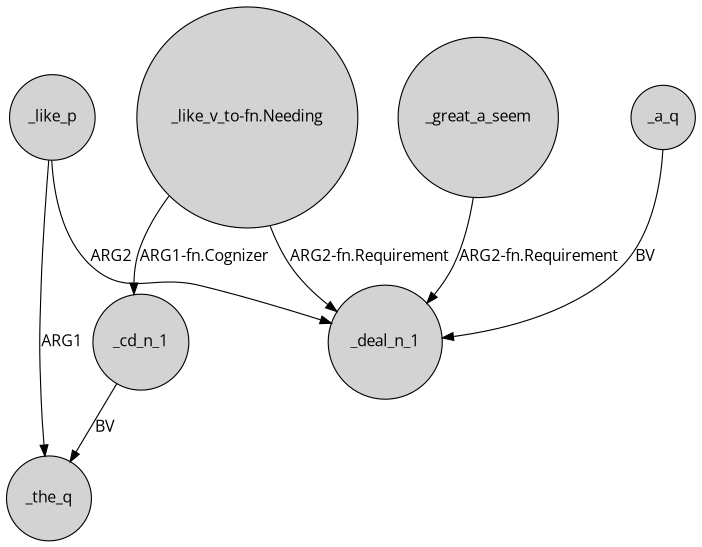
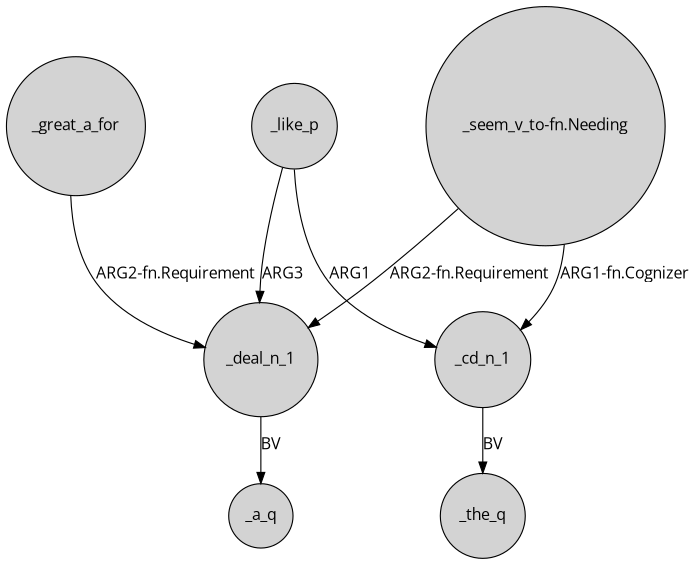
(247, 117) -> (546, 126)
(478, 117) -> (76, 126)
(111, 257) -> (283, 274)
(599, 285) -> (261, 445)
(41, 302) -> (328, 281)
